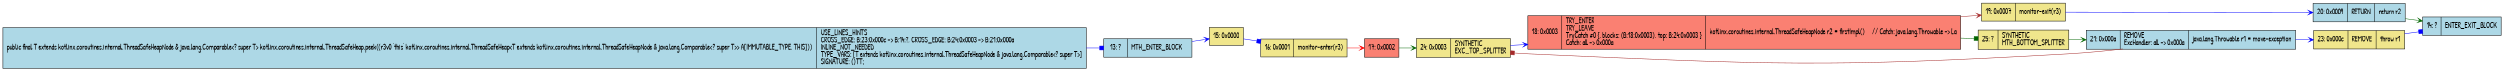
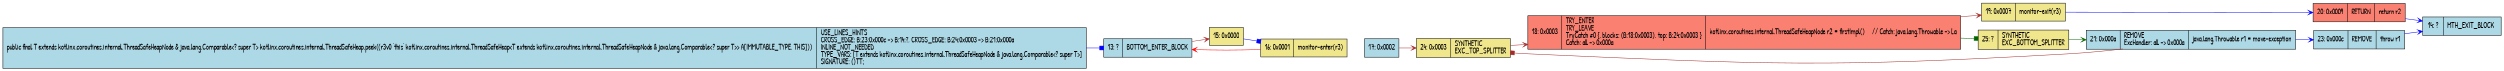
(2359, 13) -> (2359, 13)
(2411, 20) -> (2411, 20)
(2471, 26) -> (2471, 26)
(2411, 33) -> (2411, 33)
(2359, 40) -> (2359, 40)
(1198, 41) -> (1198, 41)
(2033, 43) -> (2033, 43)
(1517, 45) -> (1517, 45)
(1157, 48) -> (1157, 48)
(1353, 48) -> (1229, 50)
(1382, 48) -> (1382, 48)
(1405, 48) -> (1405, 48)
